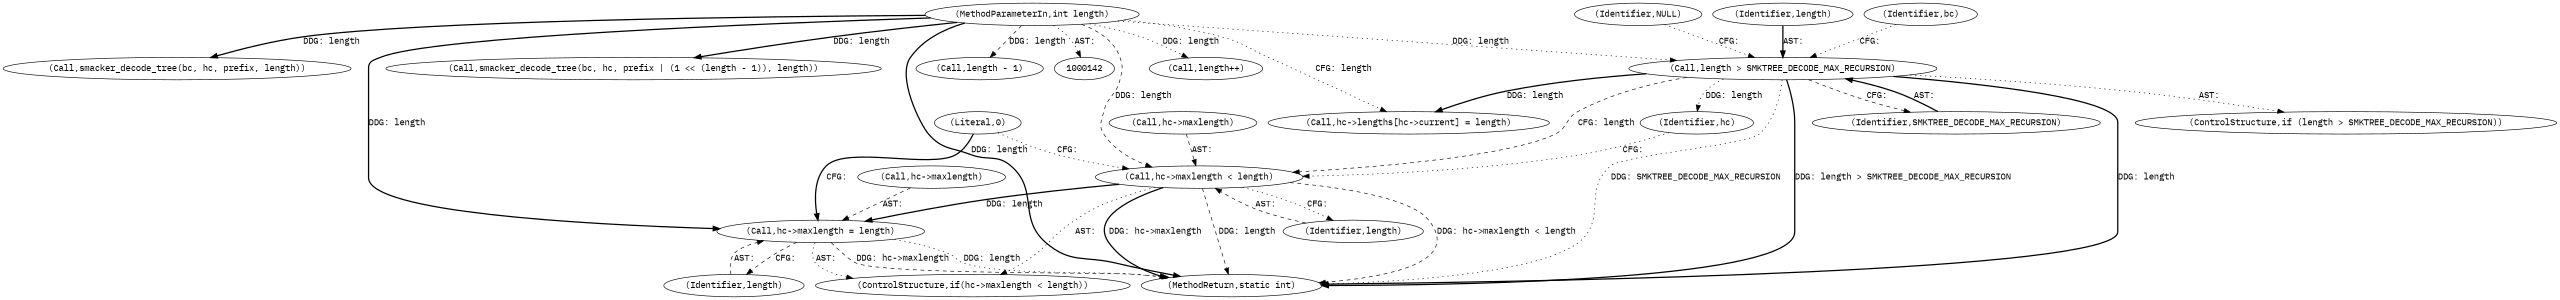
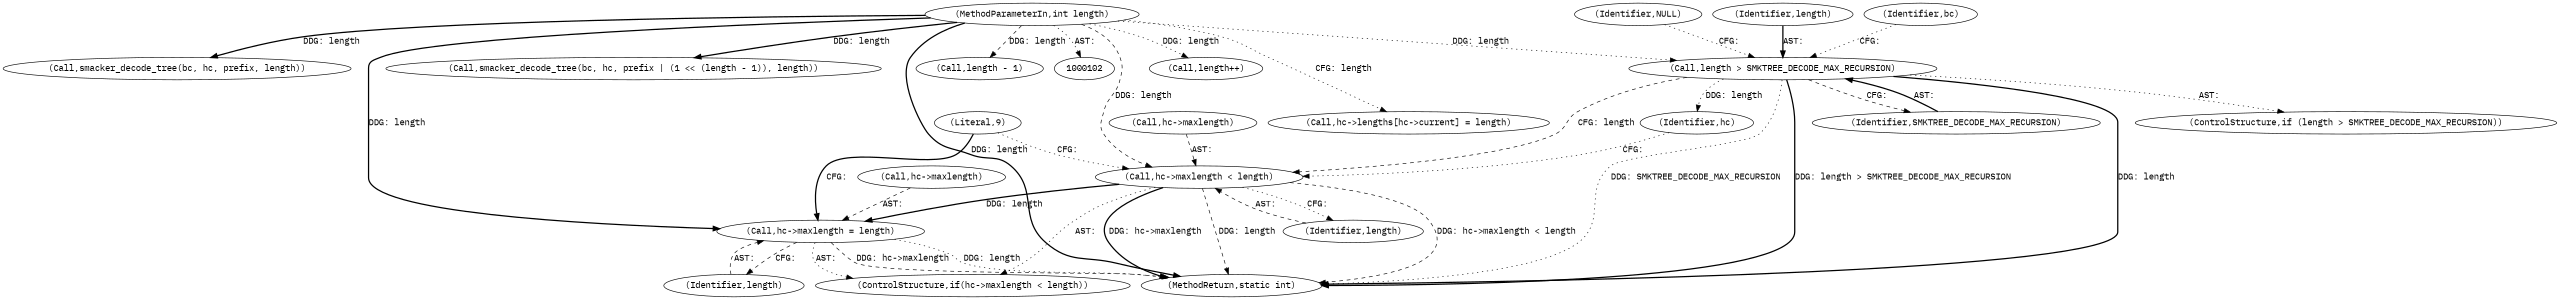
(1084, 69) -> (1084, 69)
(1543, 85) -> none
(978, 123) -> (978, 123)
